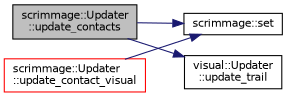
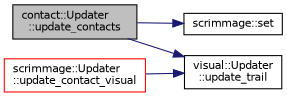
(75, 22) -> (75, 22)
(146, 52) -> (160, 74)
